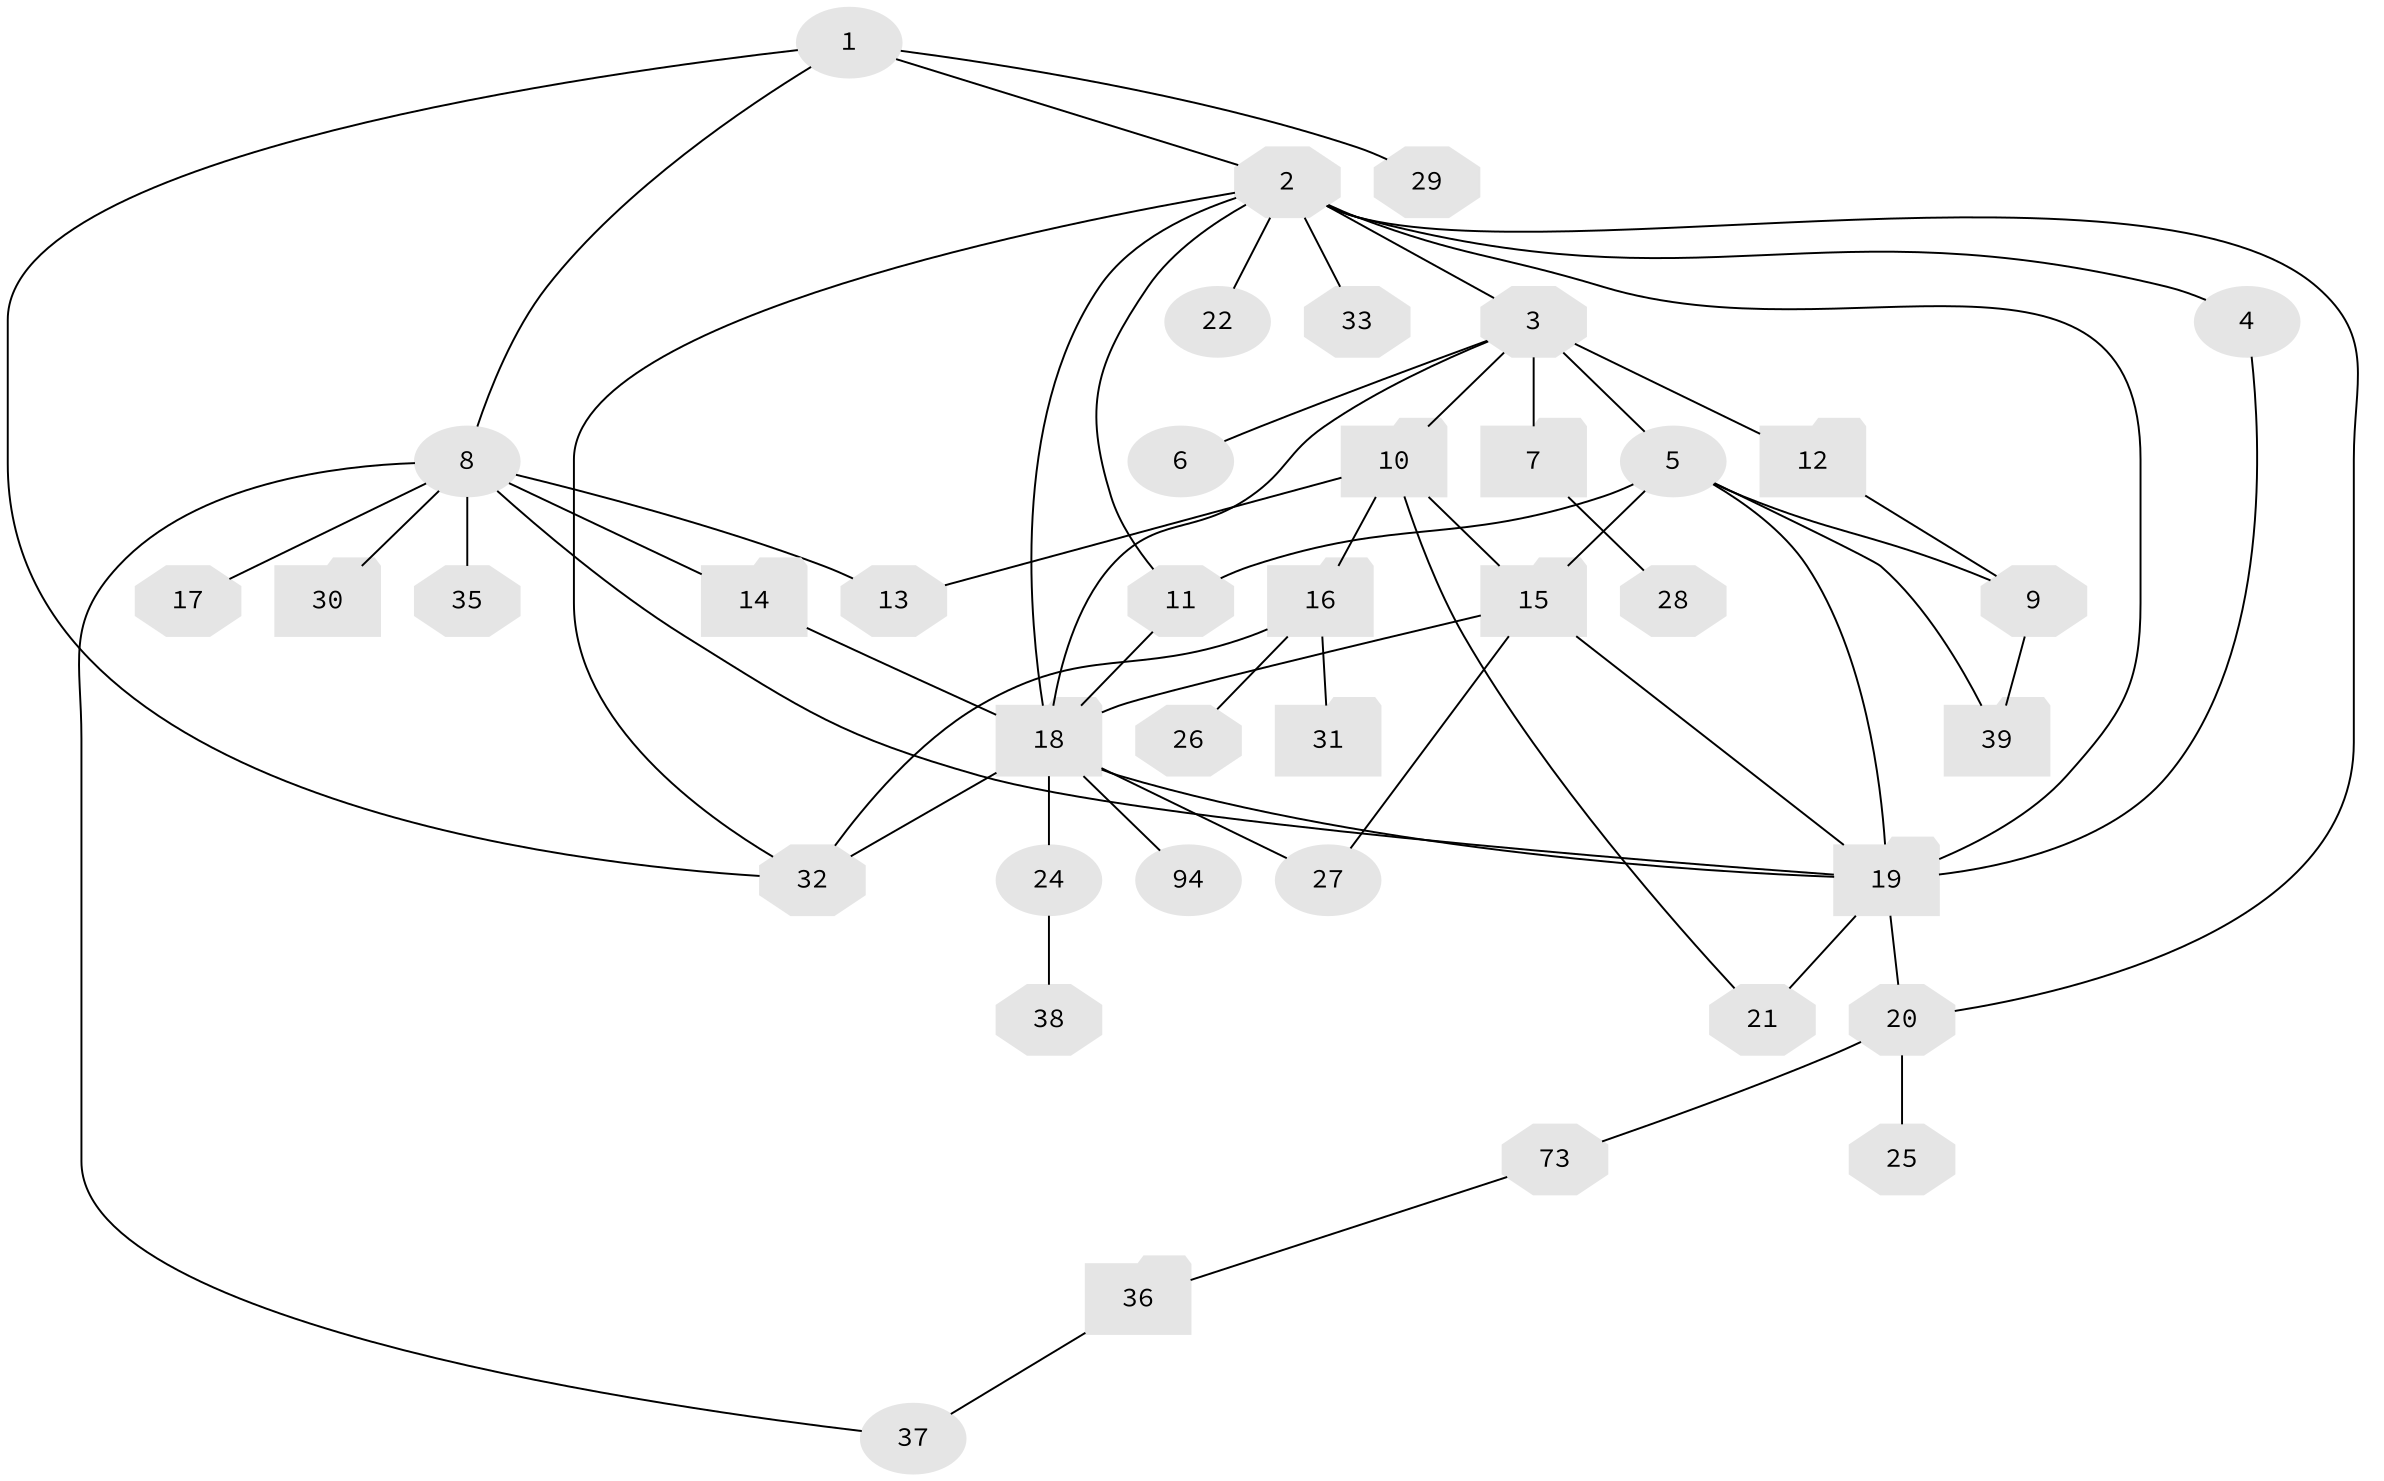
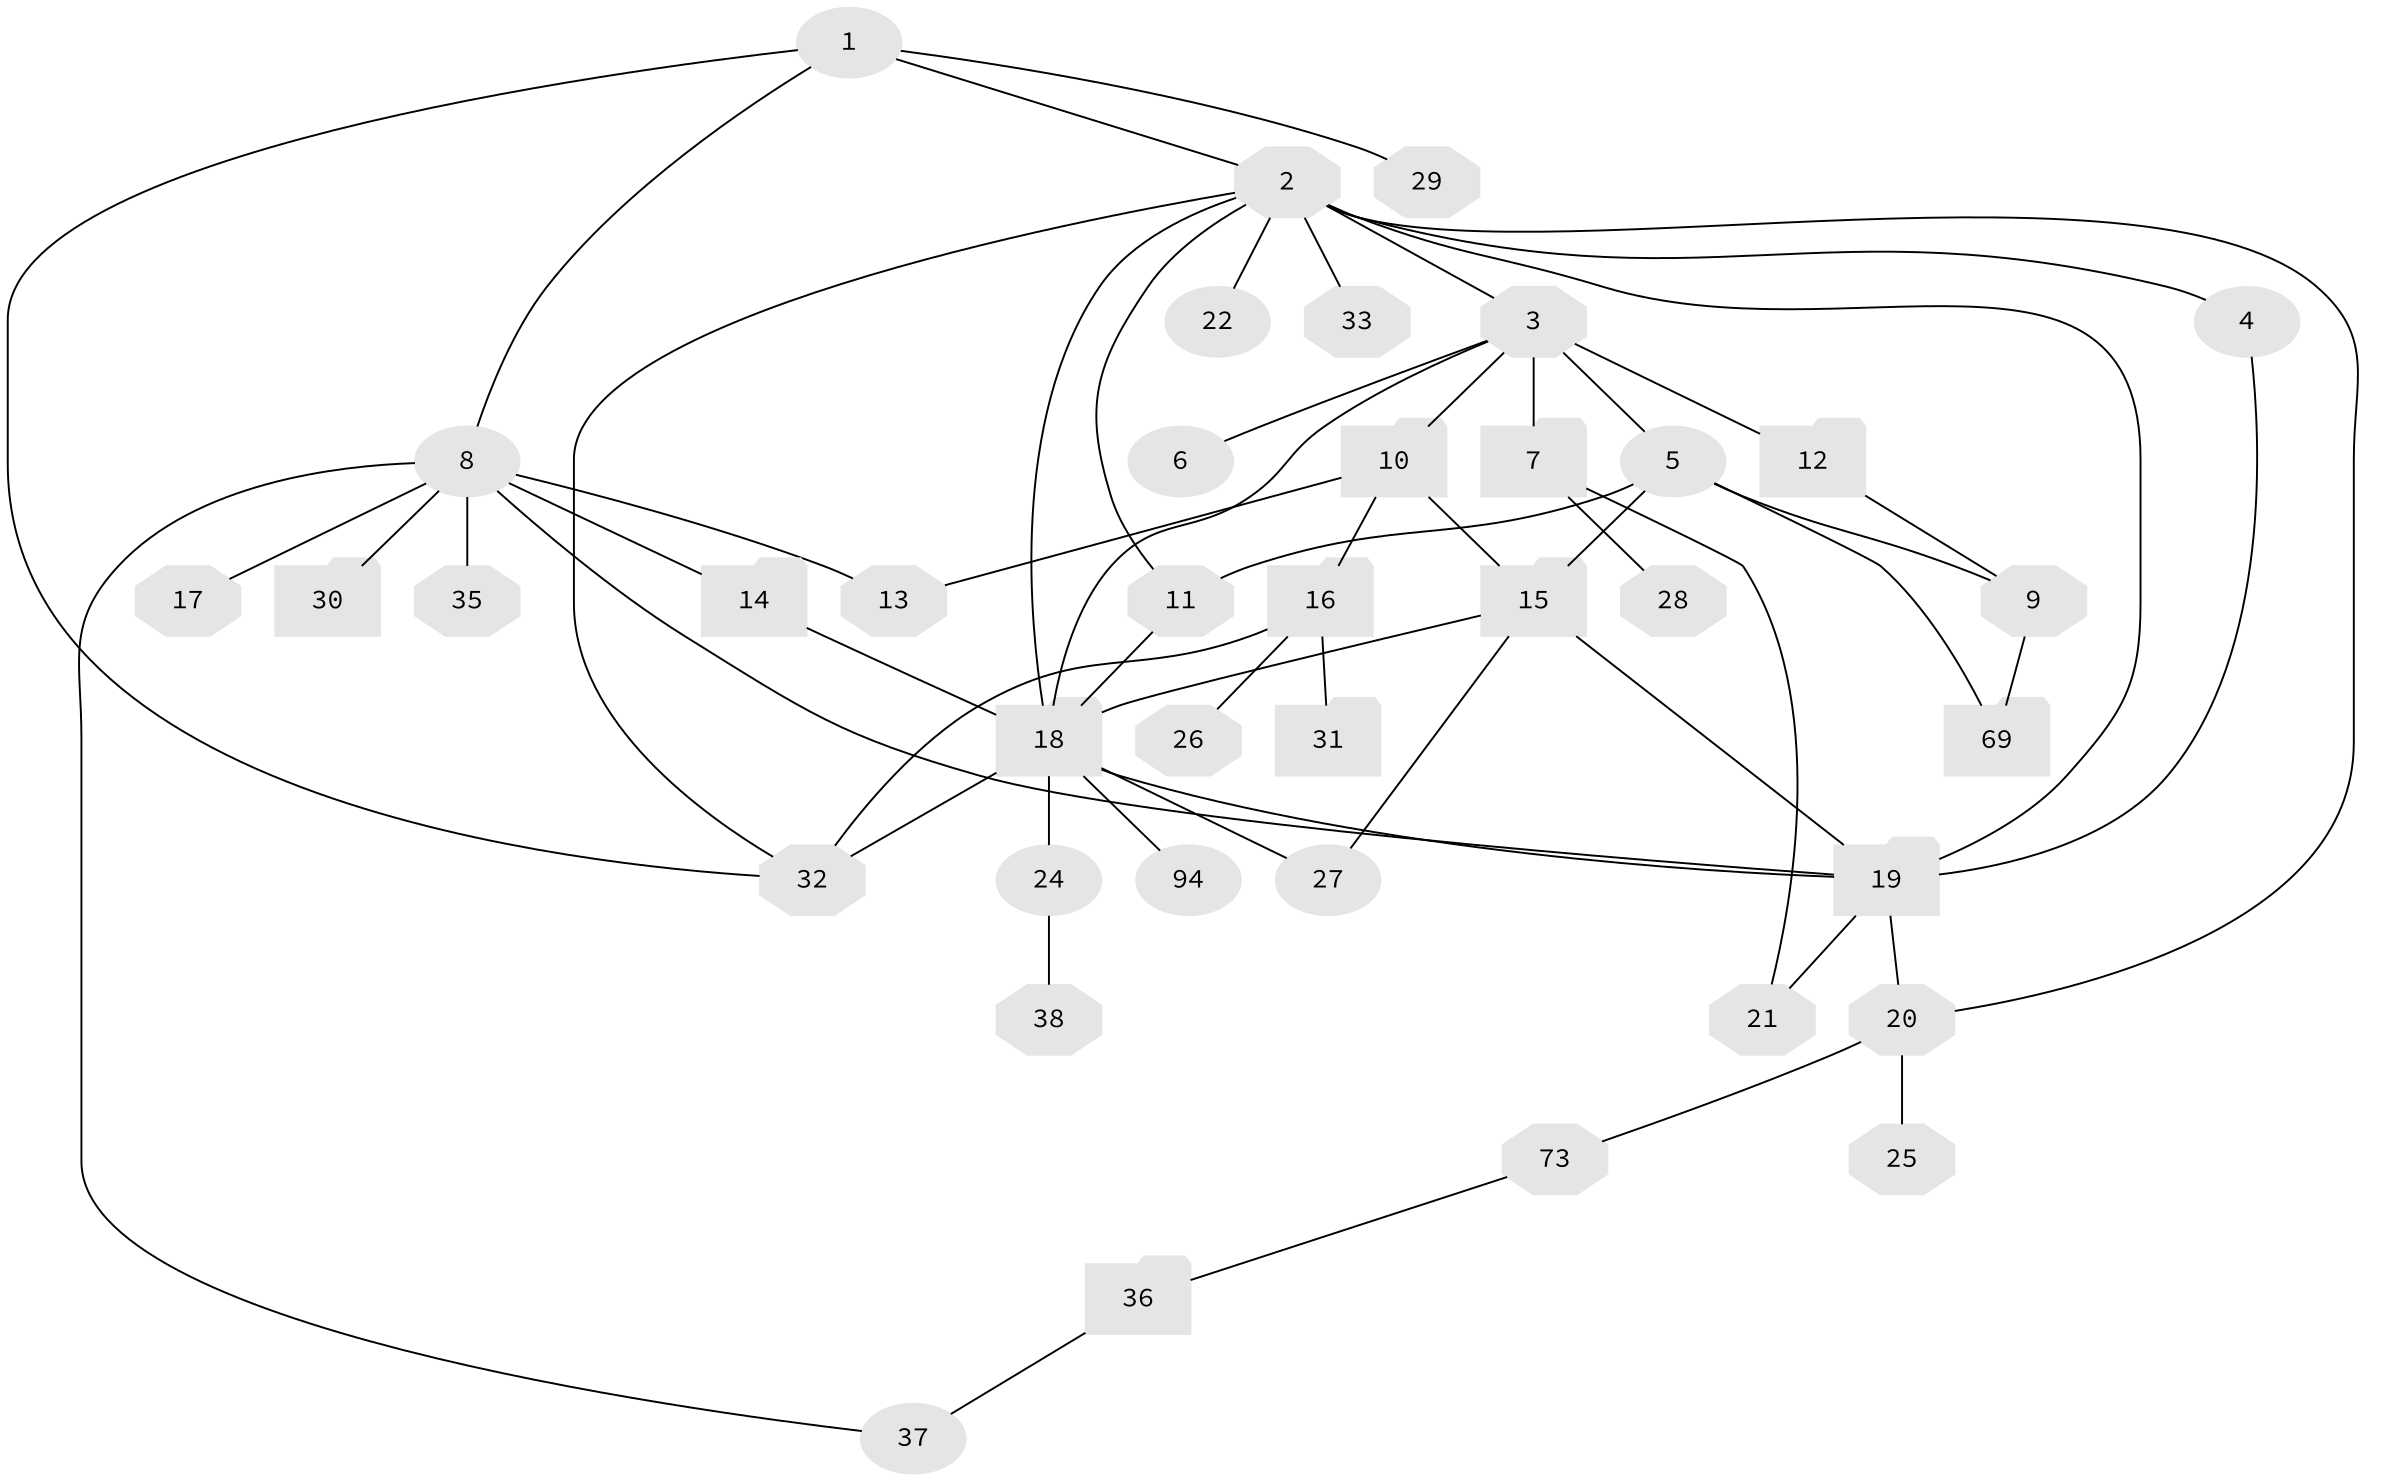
(1844, 640) -> none
(1997, 741) -> (1997, 741)
(1545, 758) -> (1788, 685)
